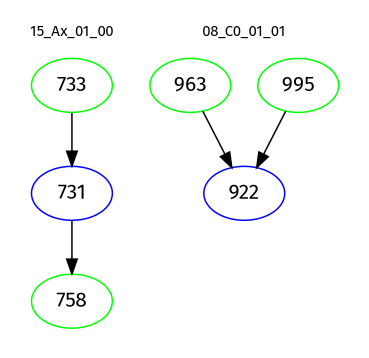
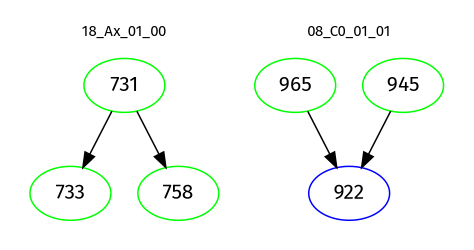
(72, 32) -> (124, 32)
(190, 85) -> (295, 85)
(298, 85) -> (403, 85)
(72, 132) -> (101, 133)
(72, 193) -> (124, 85)
